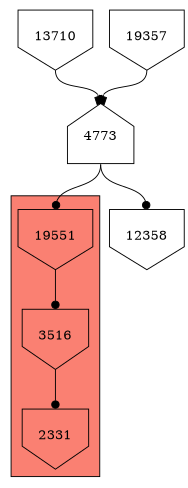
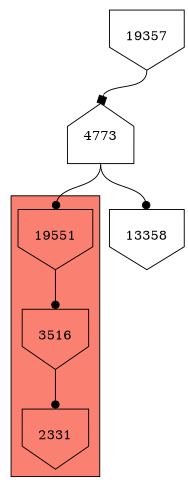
(55, 37) -> none
(147, 236) -> (147, 236)
